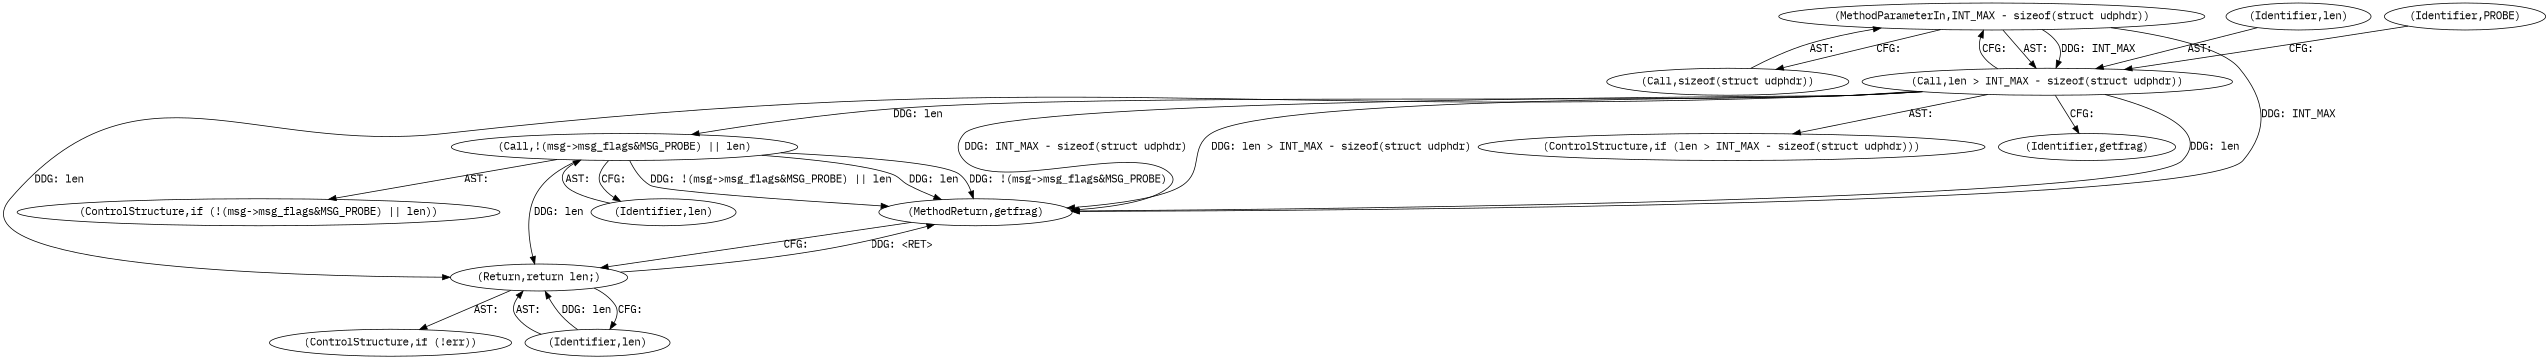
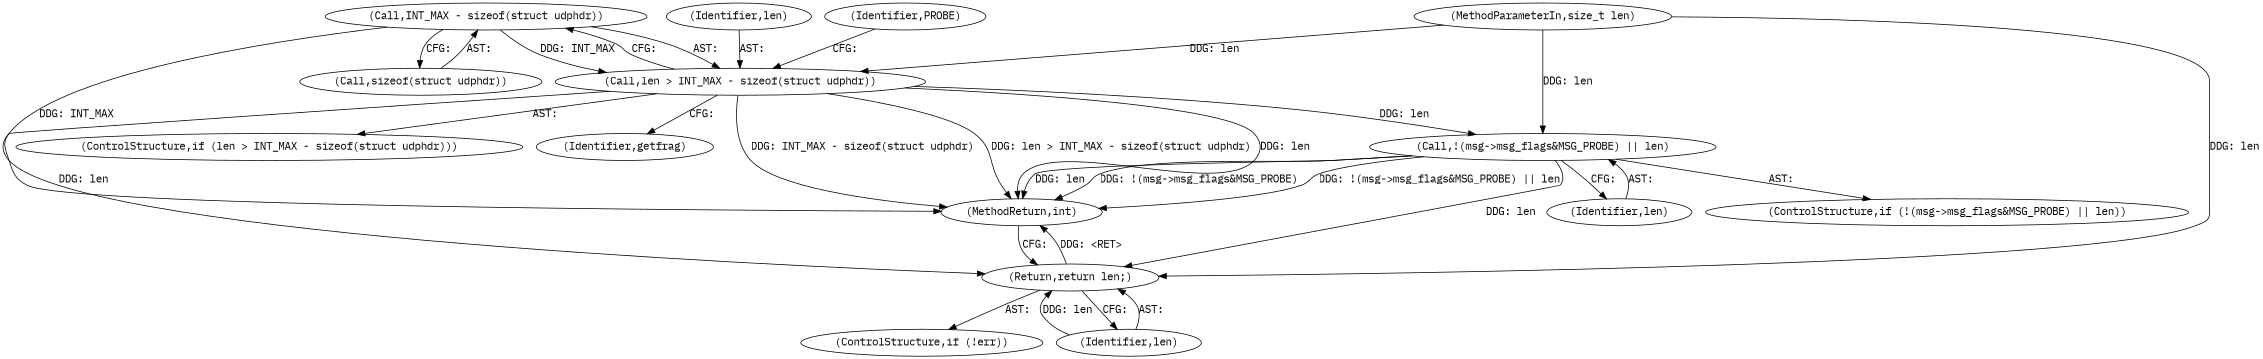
none -> (1543, 16)
(1992, 16) -> (486, 16)
(976, 212) -> (1022, 212)
